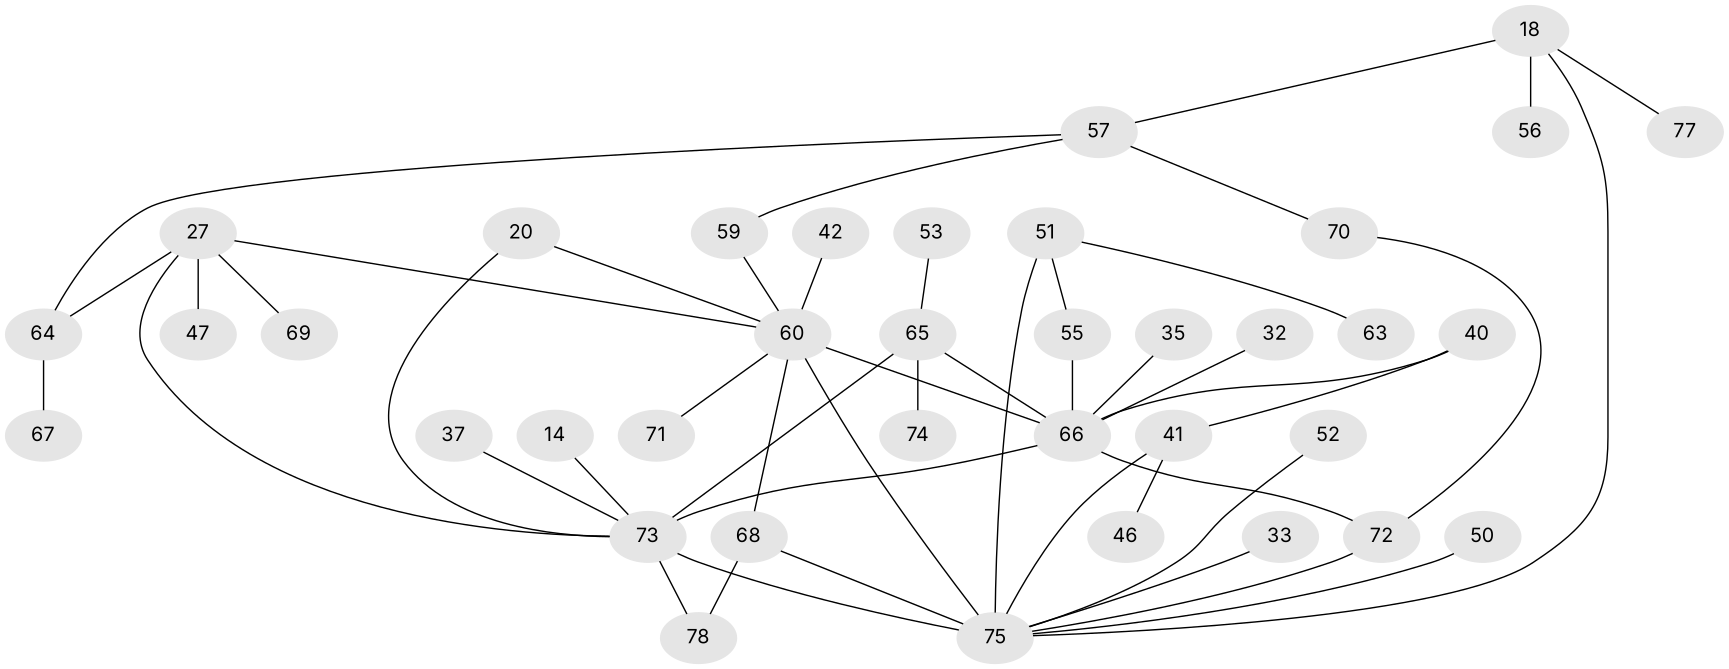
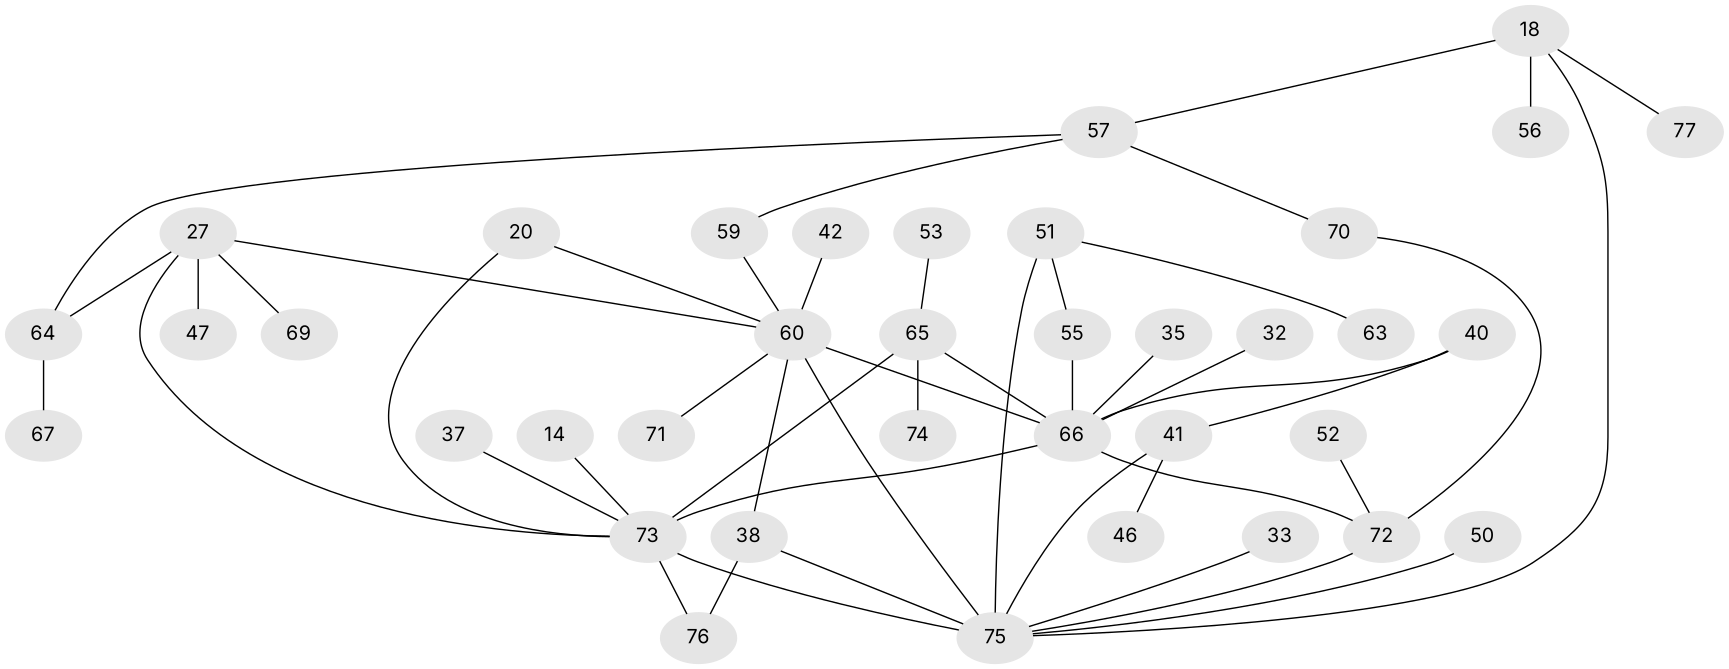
(749, 537) -> (749, 537)
(1179, 561) -> (1355, 486)
(699, 638) -> (699, 638)
